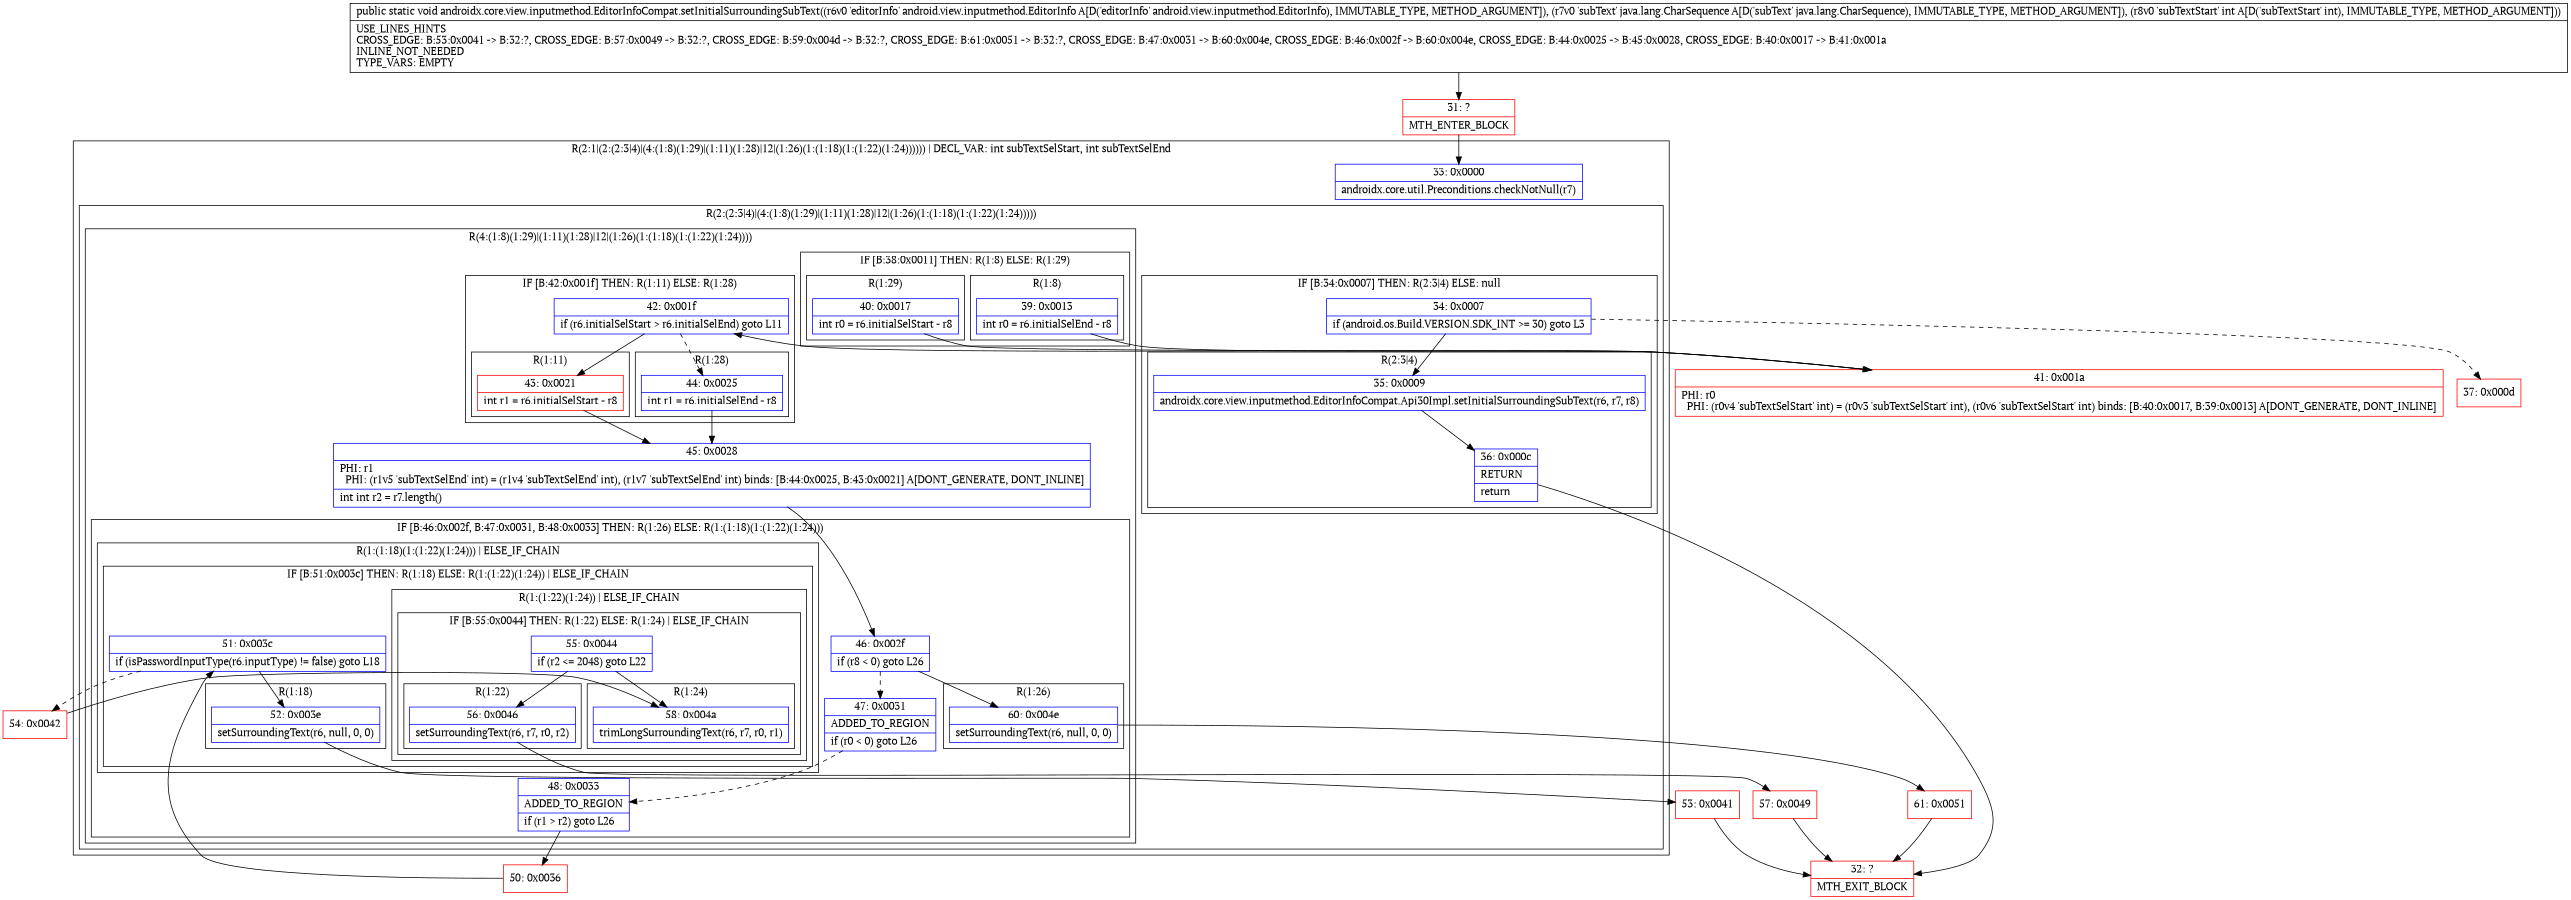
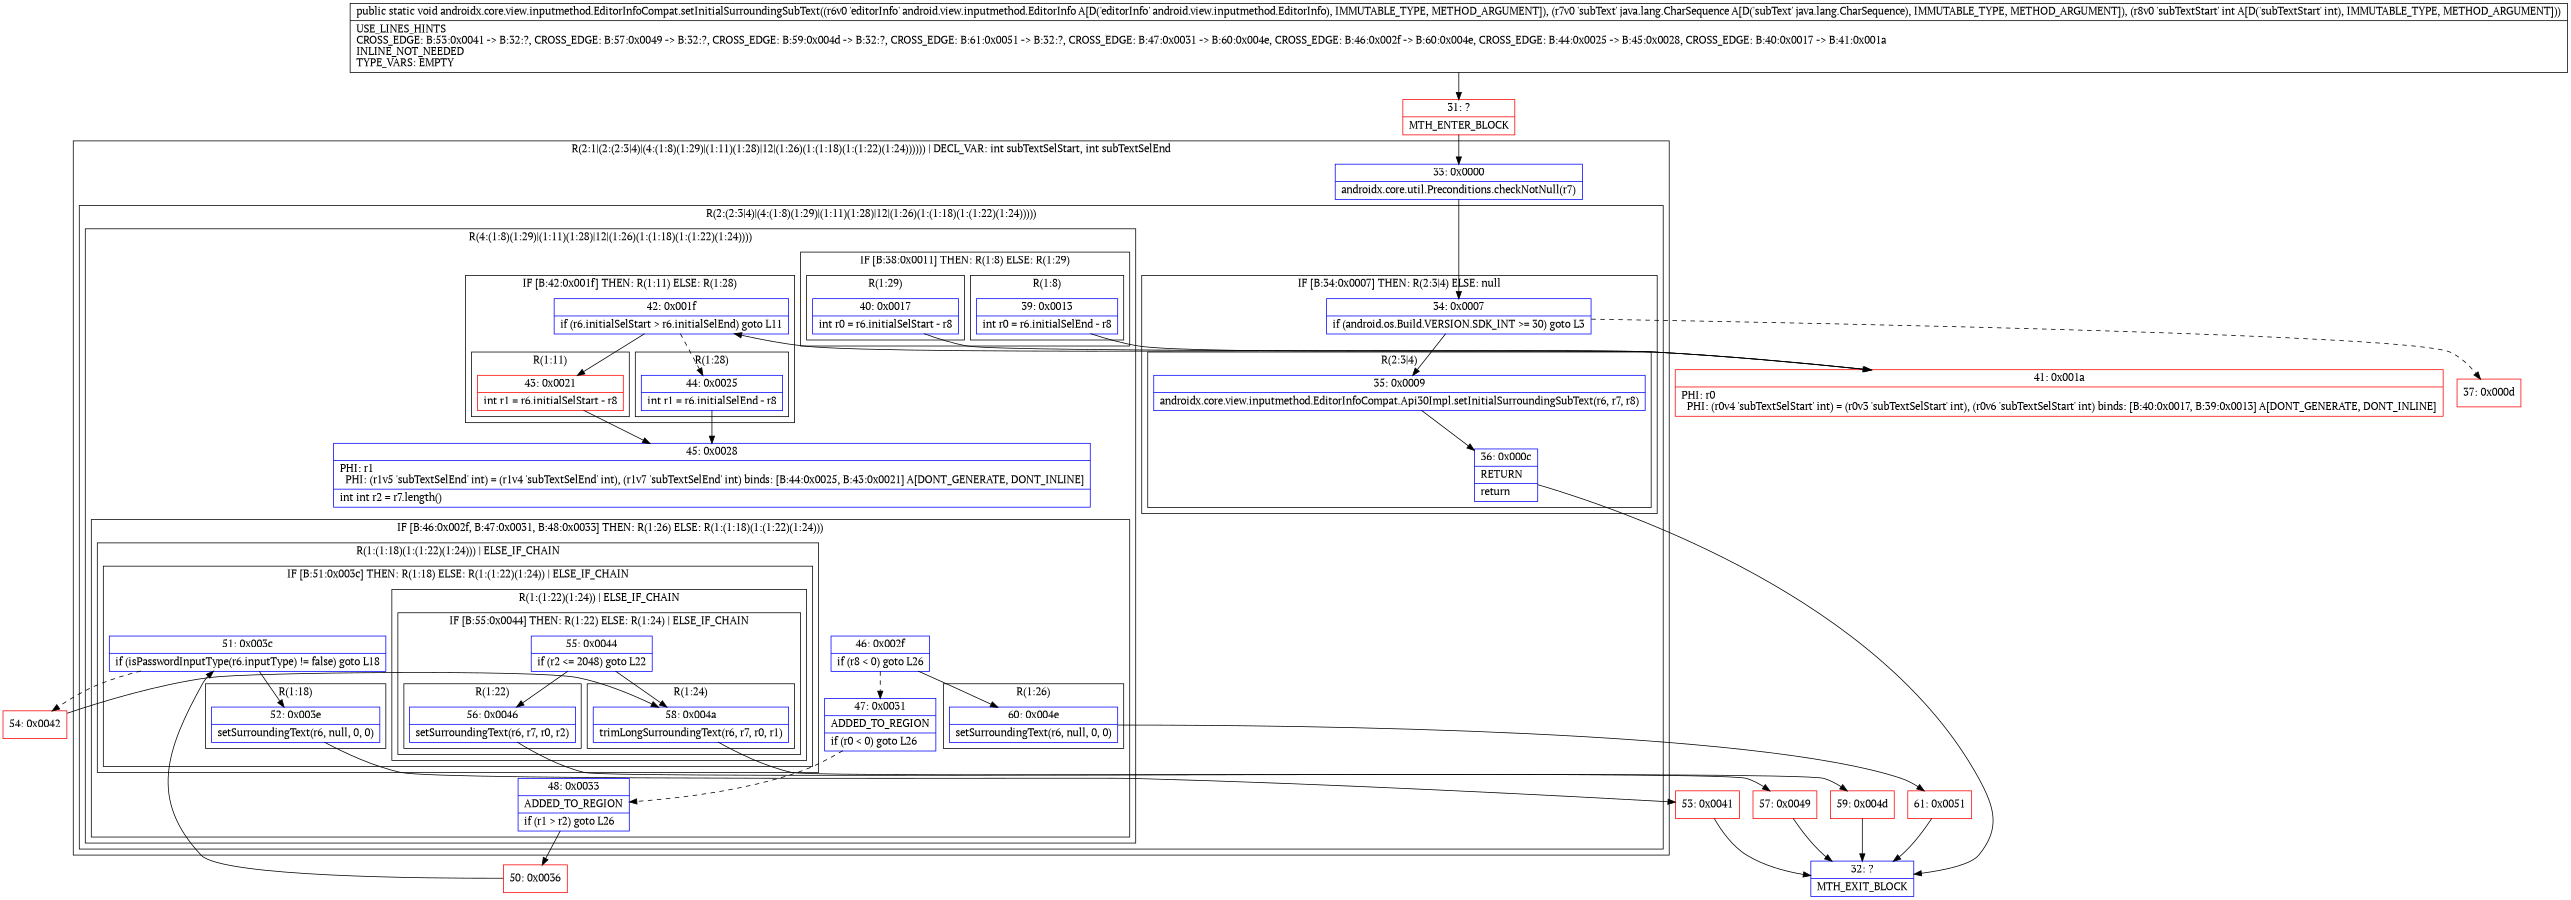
none -> (1459, 245)
(838, 562) -> none
none -> (1862, 805)
(1862, 879) -> (1862, 879)
